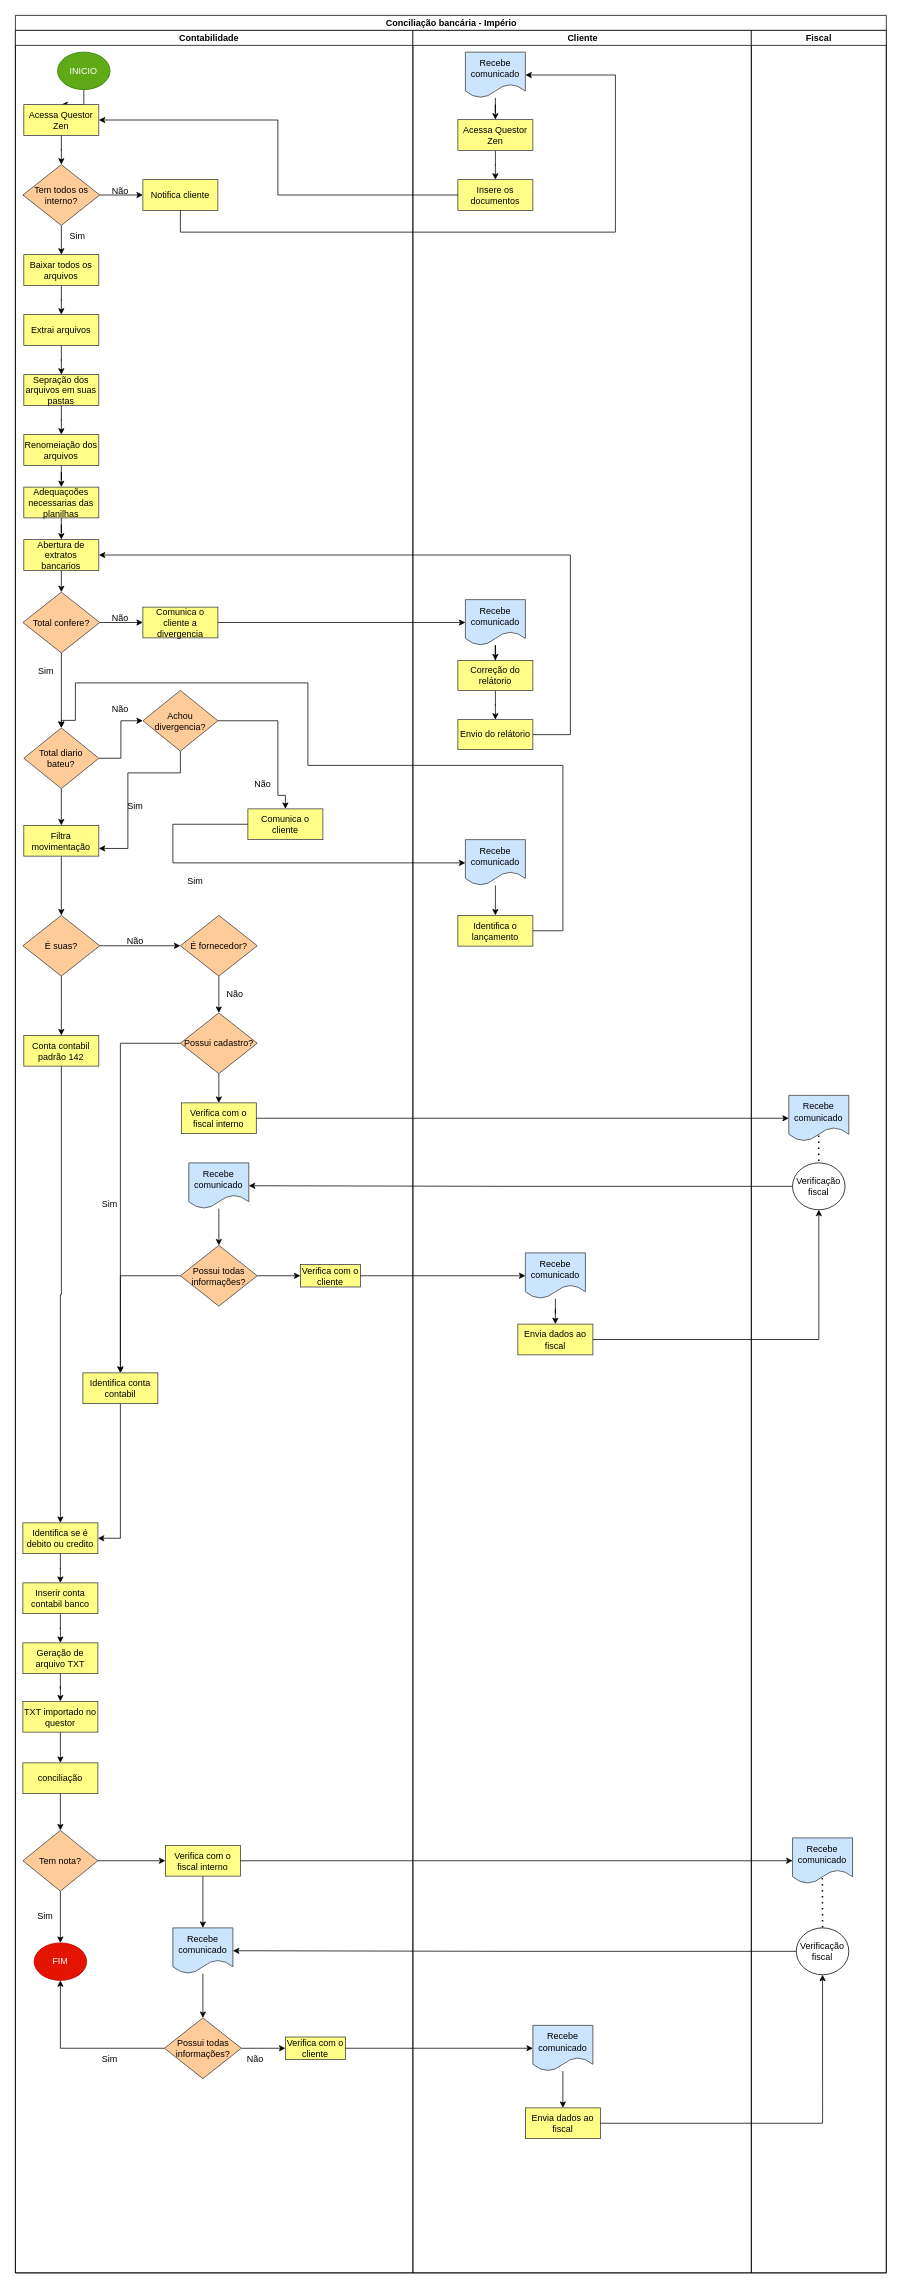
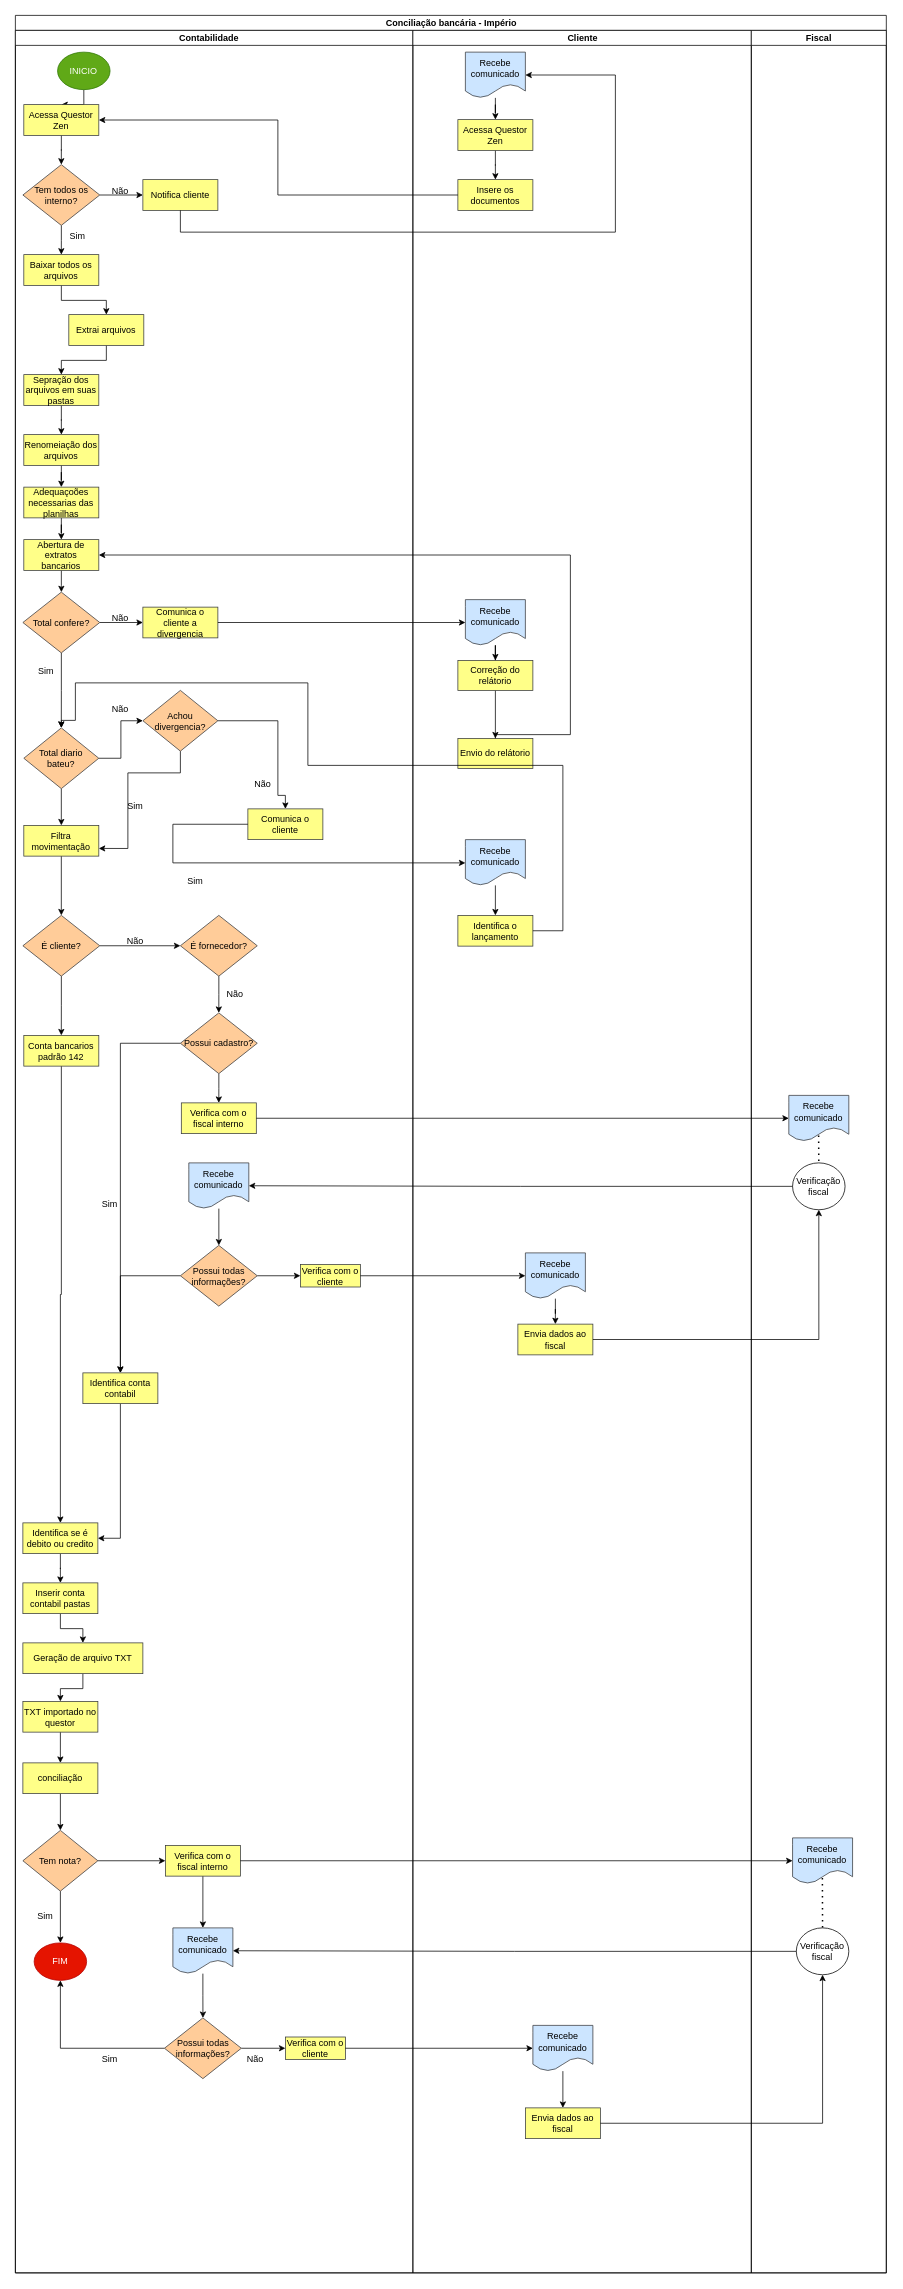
(61, 330) -> (106, 330)
(495, 735) -> (495, 753)
(62, 946) -> (62, 946)
(61, 1051) -> (61, 1051)
(60, 1599) -> (60, 1599)
(60, 1658) -> (83, 1658)
